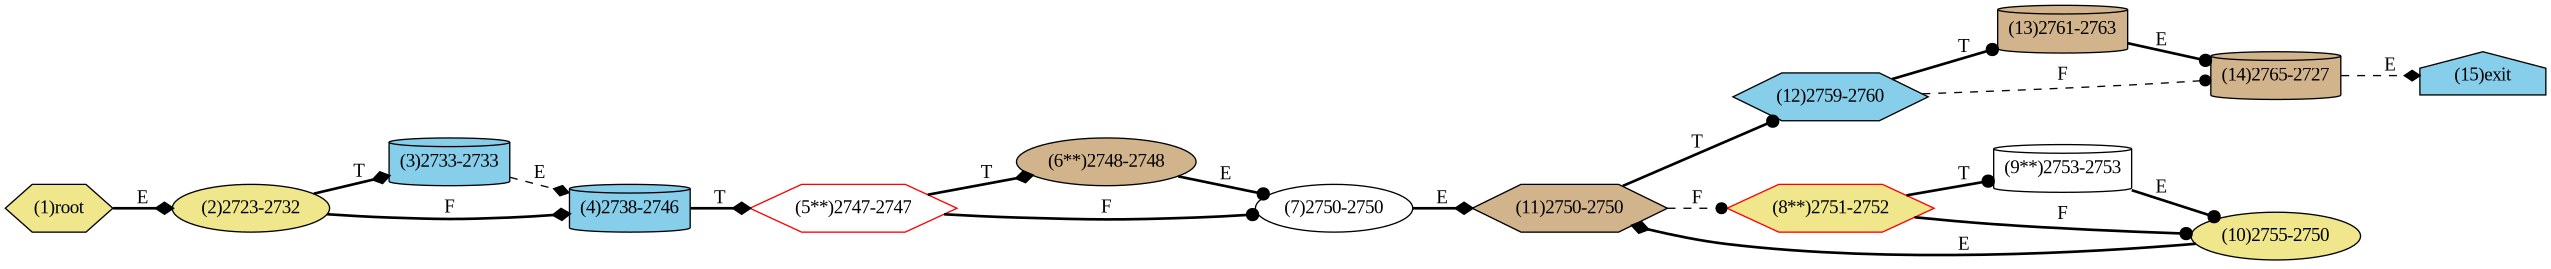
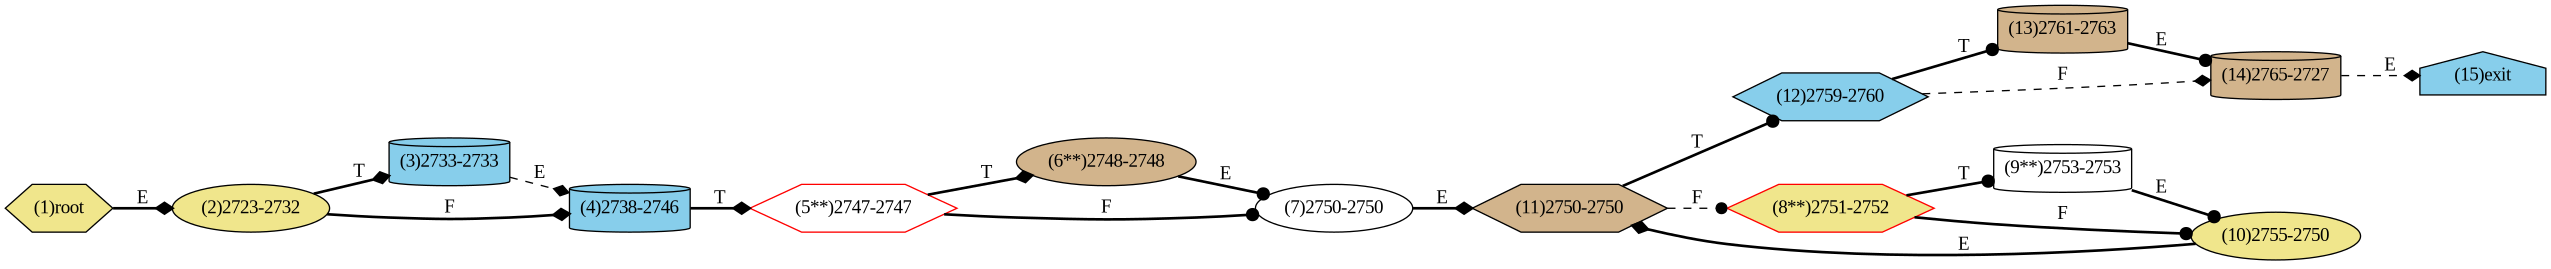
(2061, 88) -> (2061, 88)
